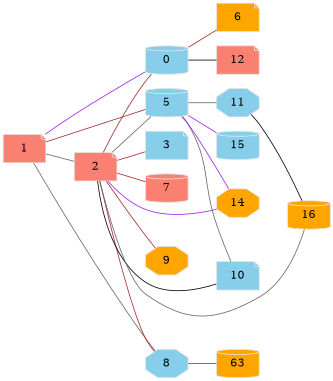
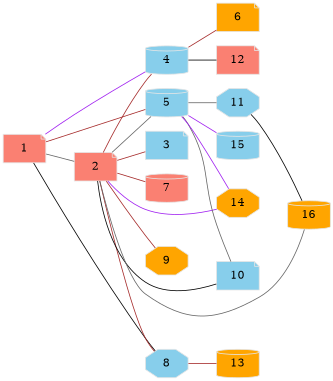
(167, 60) -> (167, 60)
(92, 259) -> (92, 259)
(238, 364) -> (238, 364)
